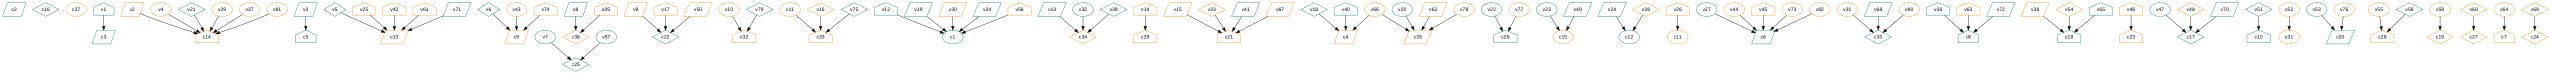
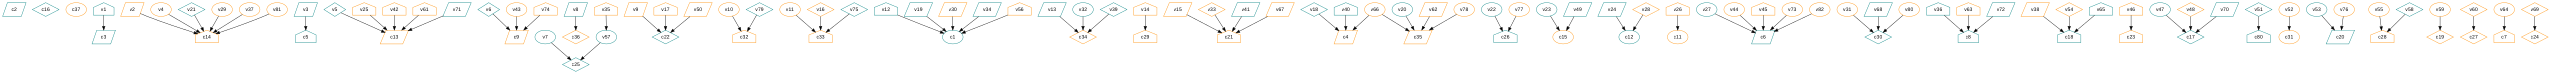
(592, 23) -> (606, 21)
(2259, 37) -> (2259, 37)
